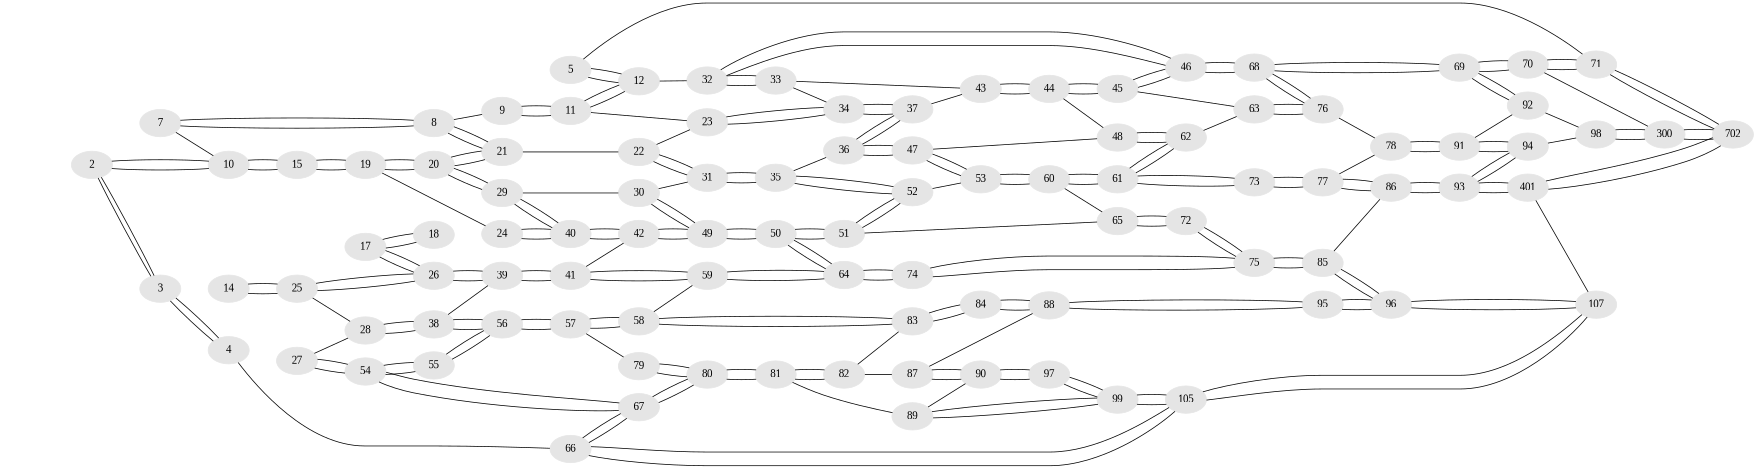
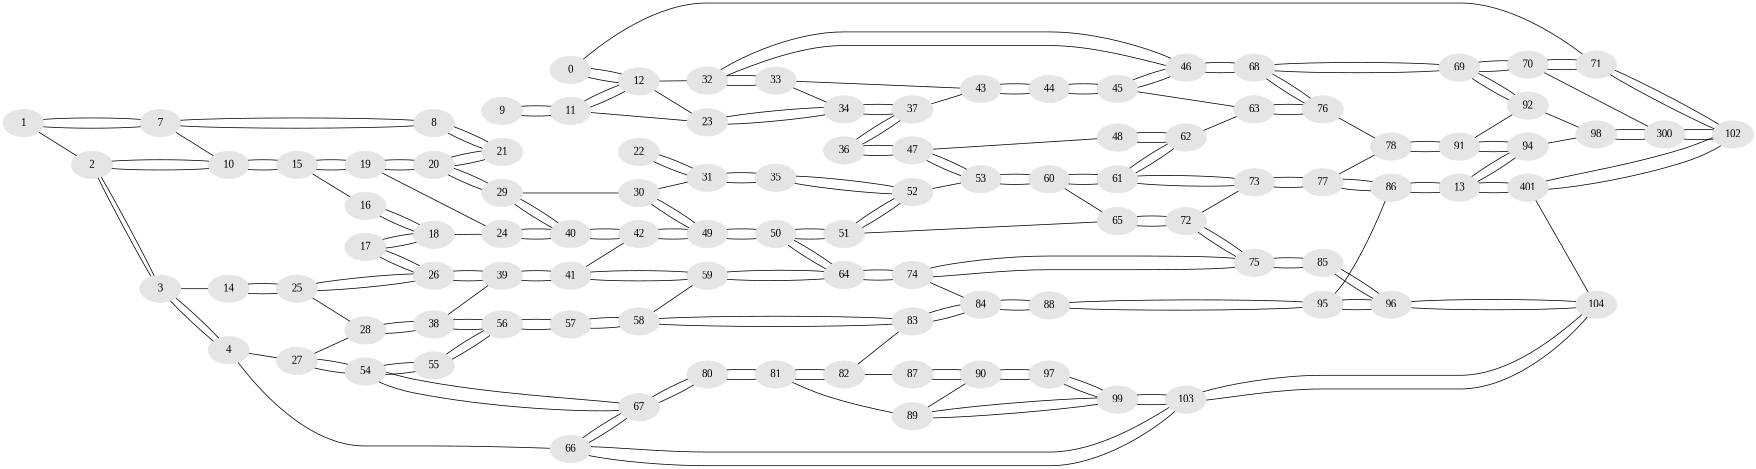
(571, 70) -> (571, 70)
(1083, 113) -> none
(468, 117) -> none
none -> (24, 123)
(1733, 134) -> (1733, 134)
(673, 137) -> (673, 102)
(571, 152) -> none
(810, 164) -> none
(1459, 188) -> (1459, 188)
none -> (1220, 202)
none -> (365, 206)
(1357, 225) -> (1363, 249)
none -> (468, 234)
none -> (195, 289)
none -> (947, 290)
(1596, 305) -> (1596, 305)
(981, 340) -> none
none -> (263, 356)
(639, 366) -> none
(1186, 400) -> (1186, 400)
